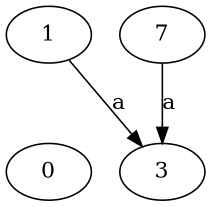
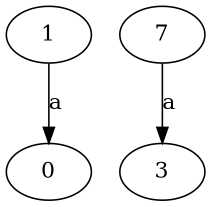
(101, 97) -> (49, 95)
